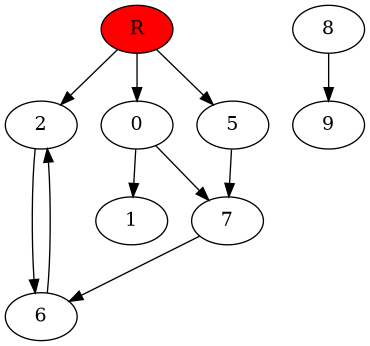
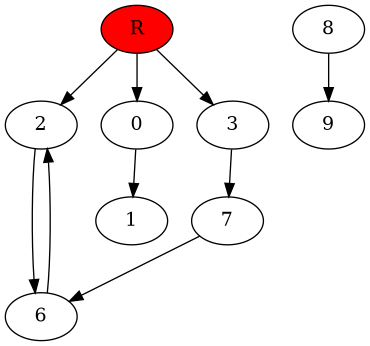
(233, 125) -> (233, 125)
(178, 168) -> none
